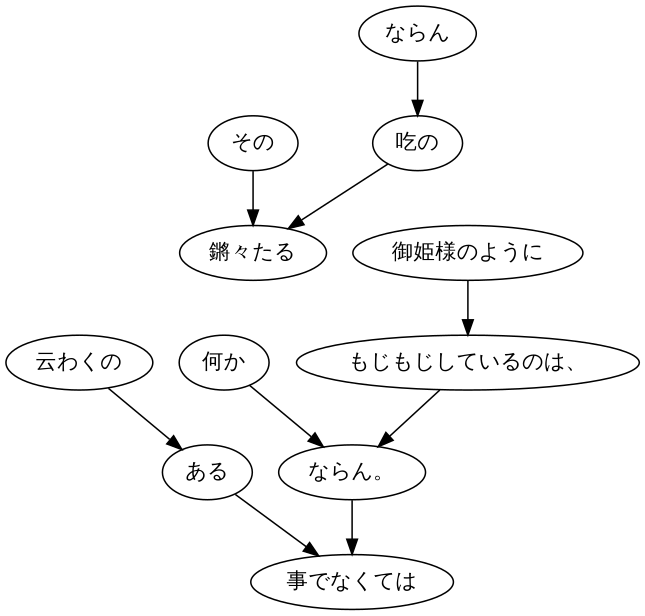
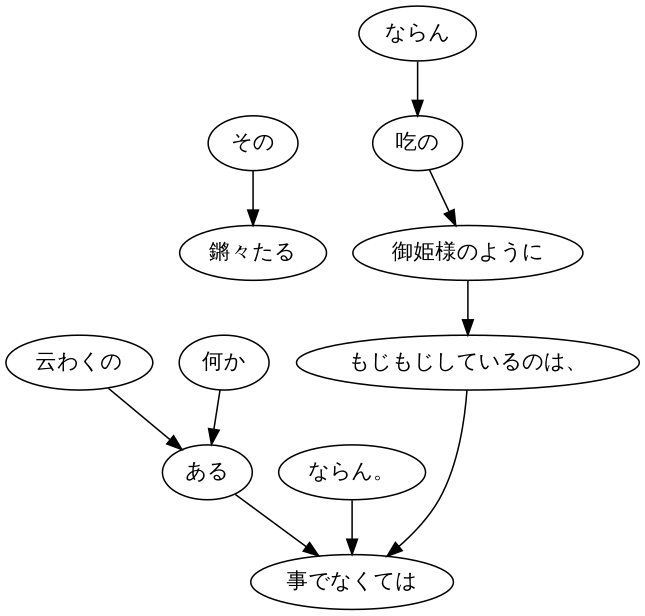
(345, 192) -> (439, 191)
(280, 411) -> (217, 410)
(415, 413) -> (450, 476)
